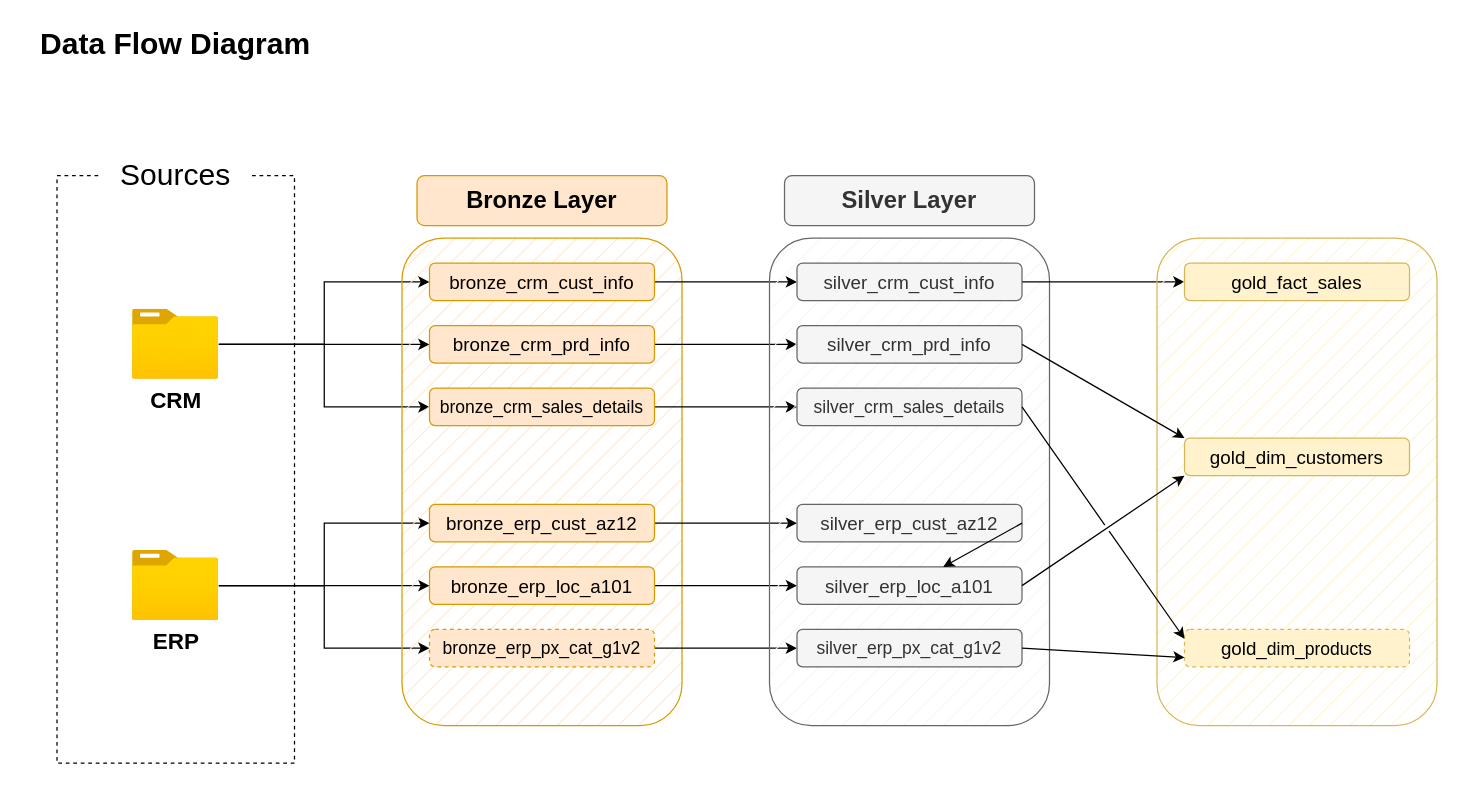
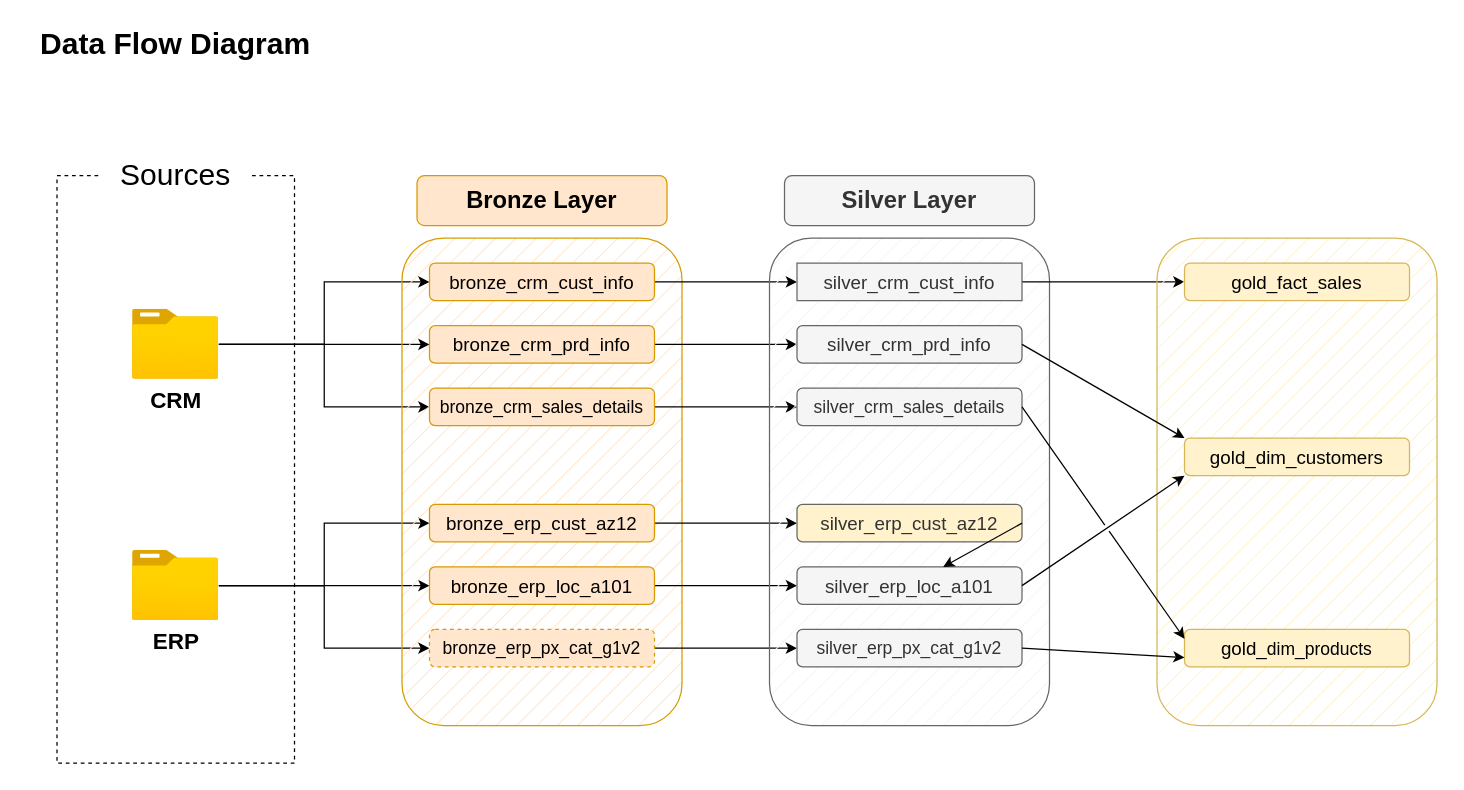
(909, 282) -> (909, 282)
(909, 523) -> (909, 523)
(1297, 648) -> (1297, 648)
